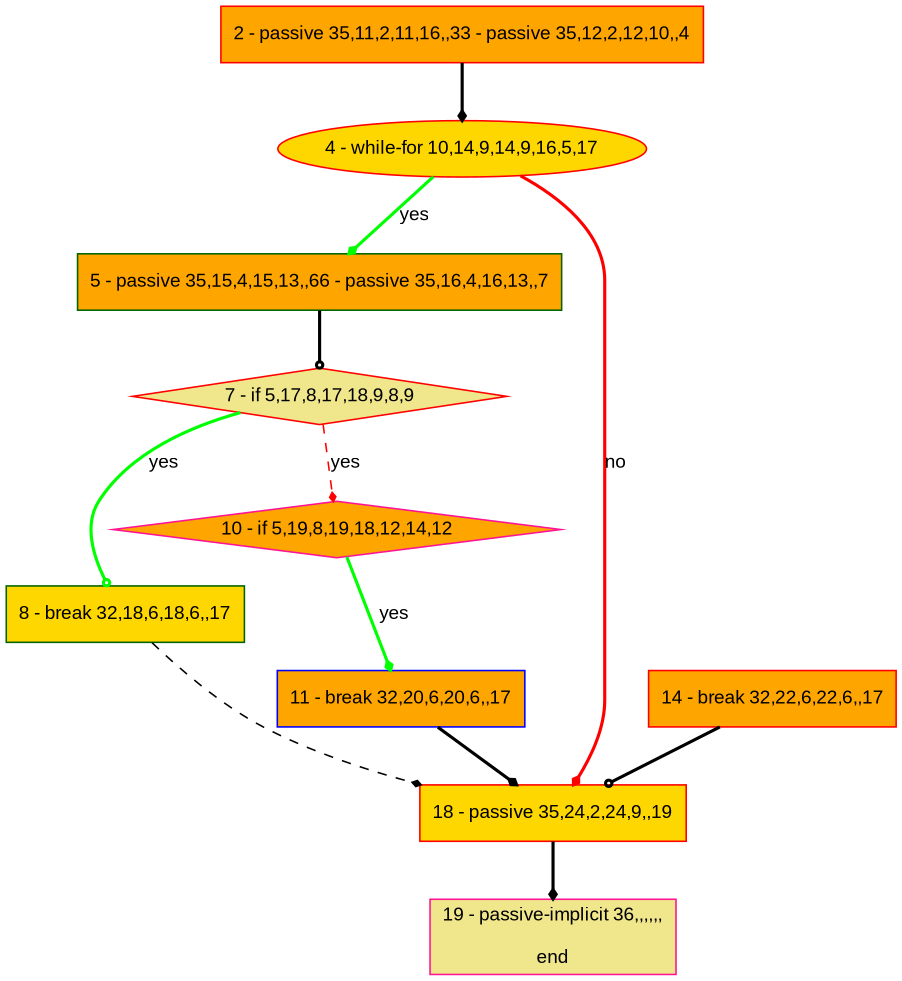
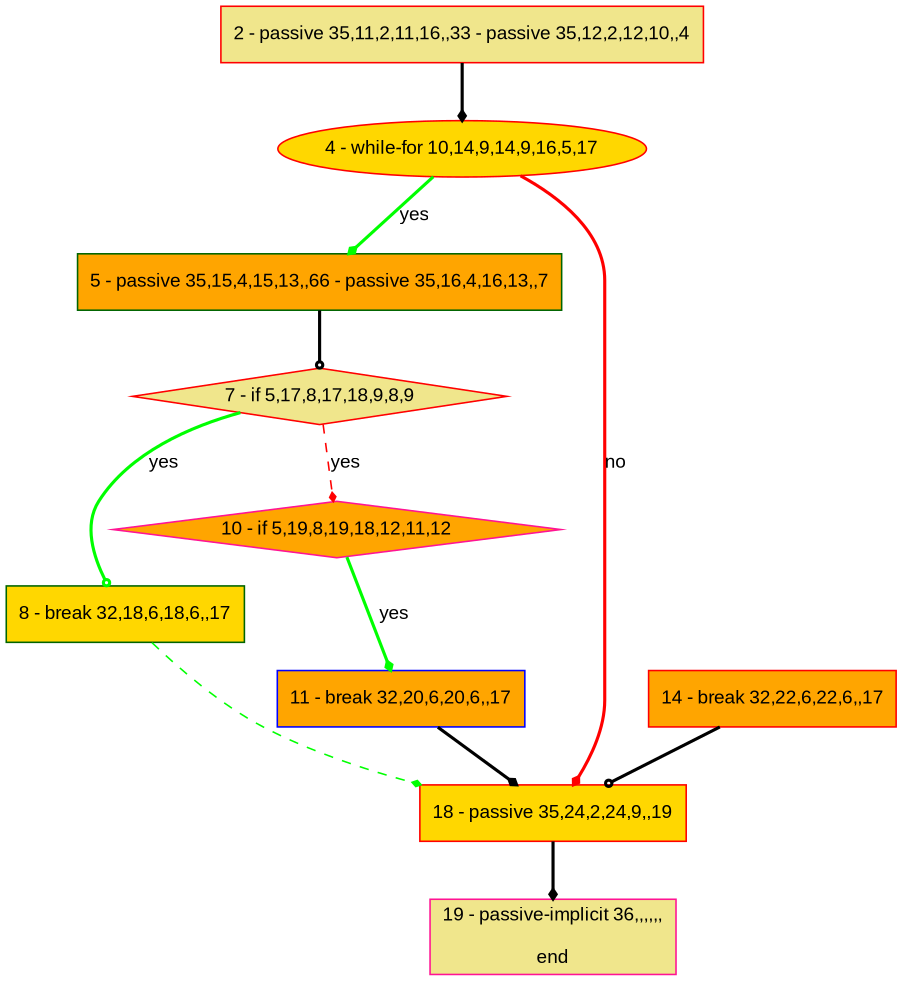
(462, 34) -> (462, 34)
(337, 530) -> (337, 530)
(272, 731) -> (272, 731)
